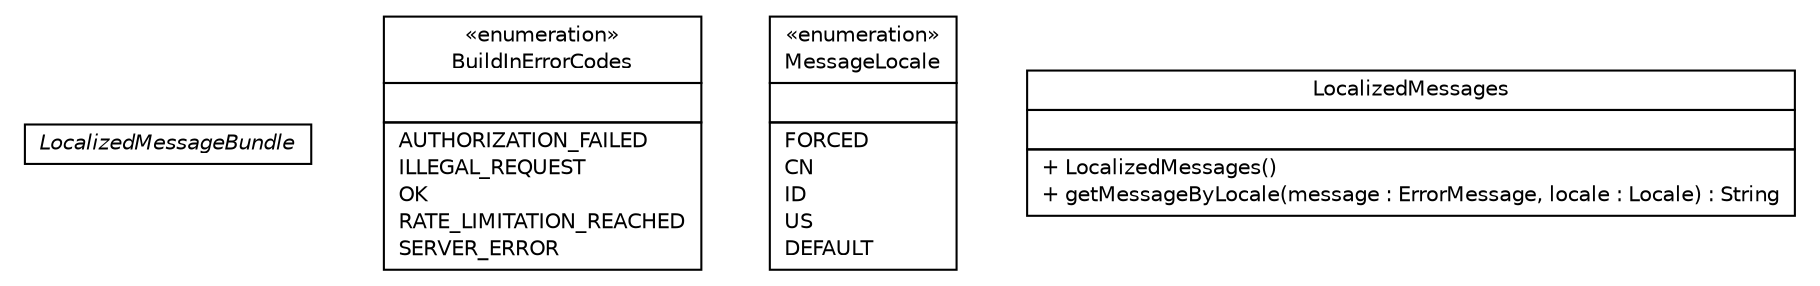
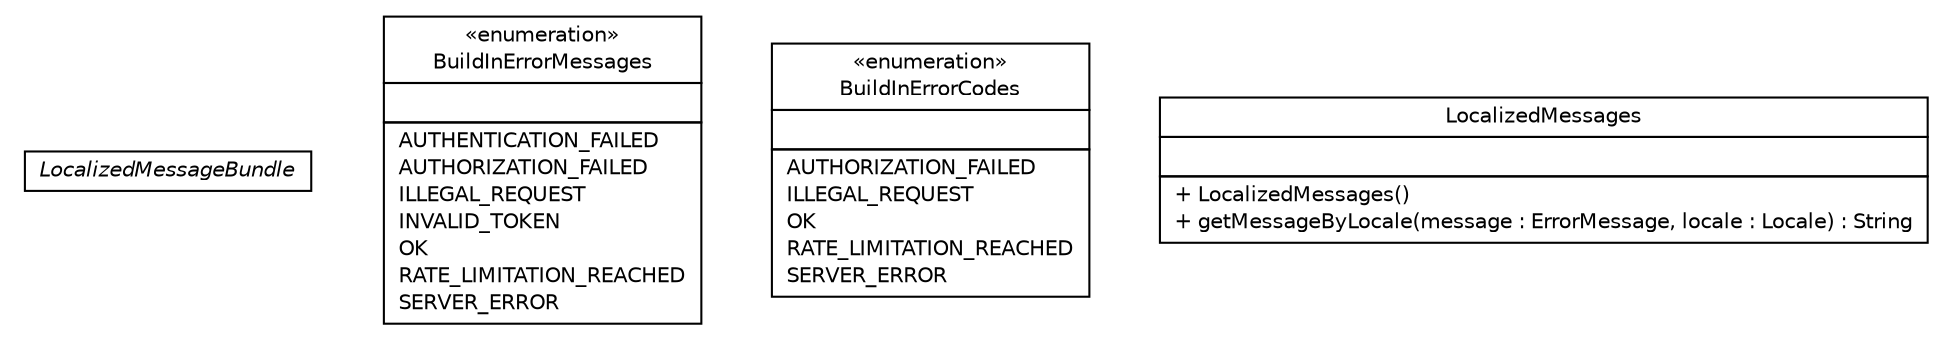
(863, 143) -> none
none -> (542, 170)
